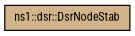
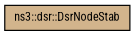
(67, 18) -> (67, 18)
